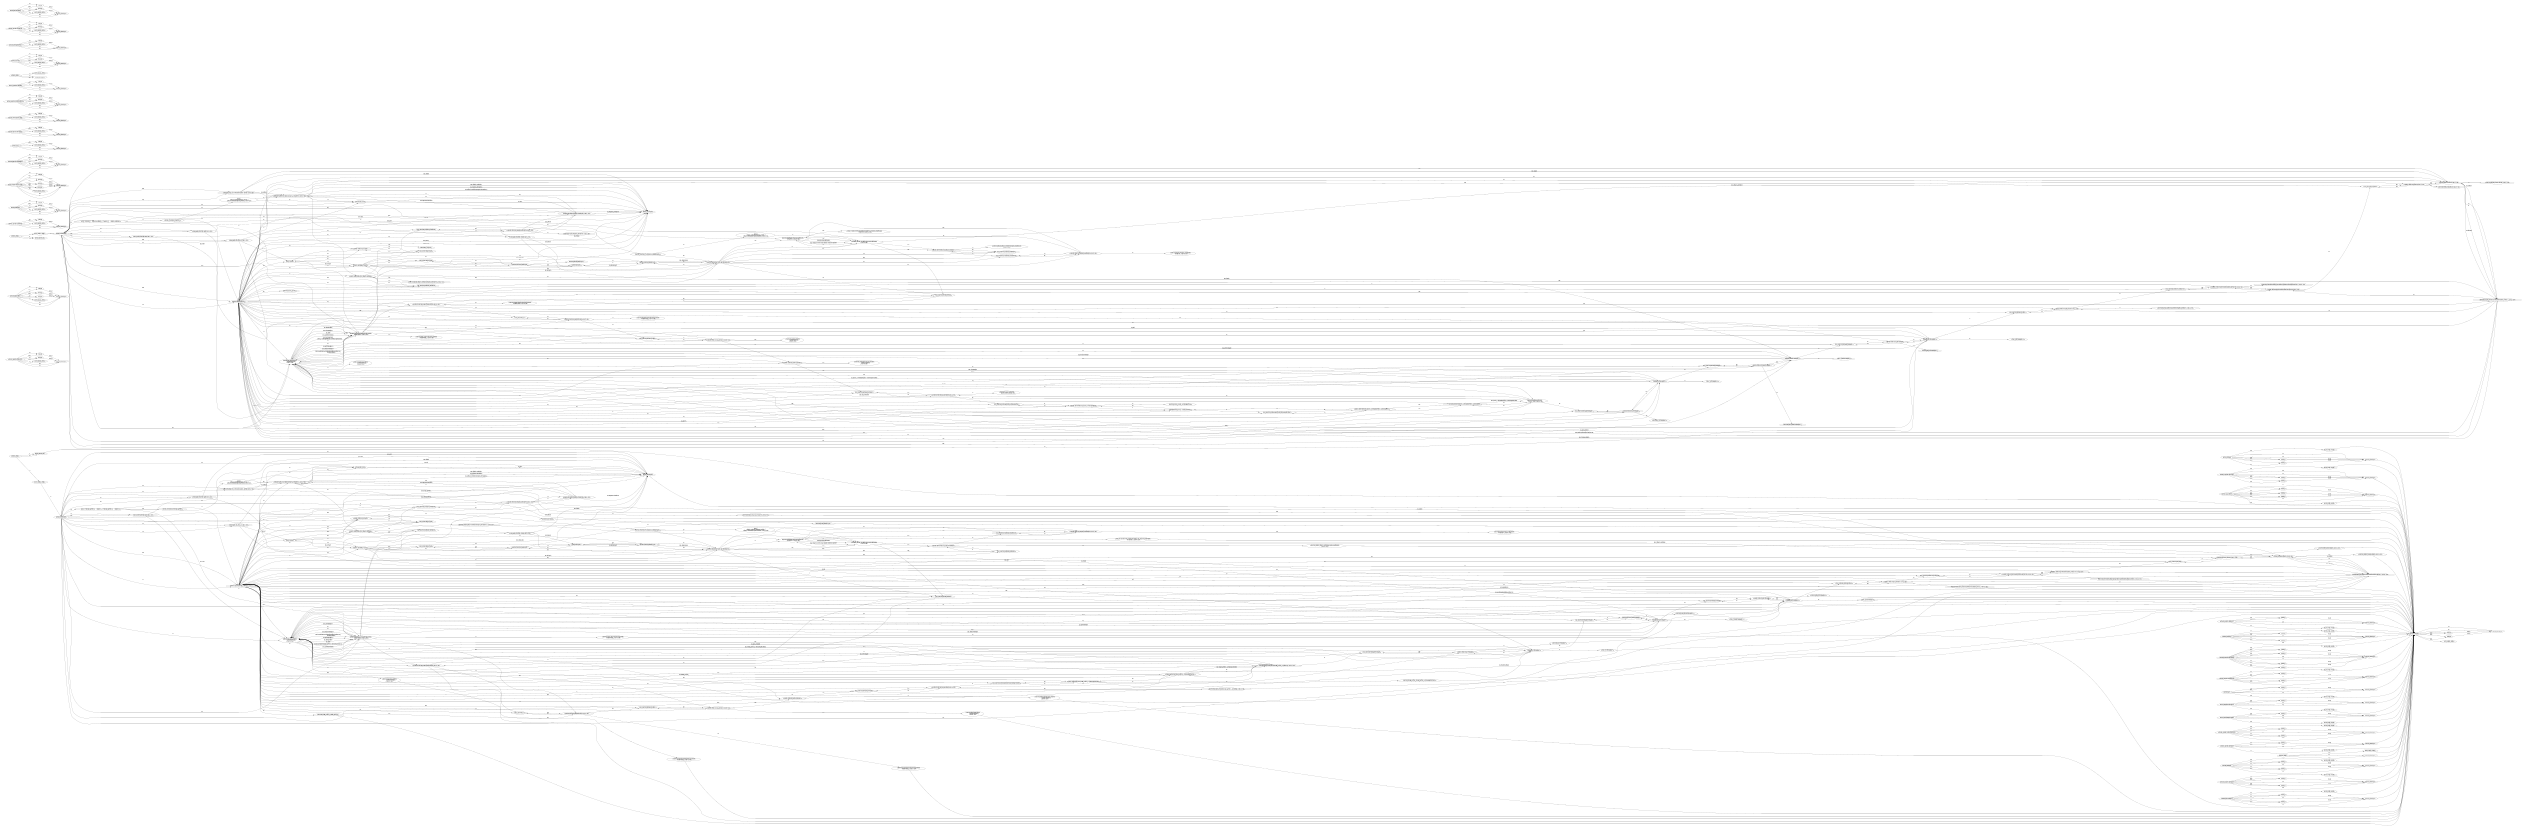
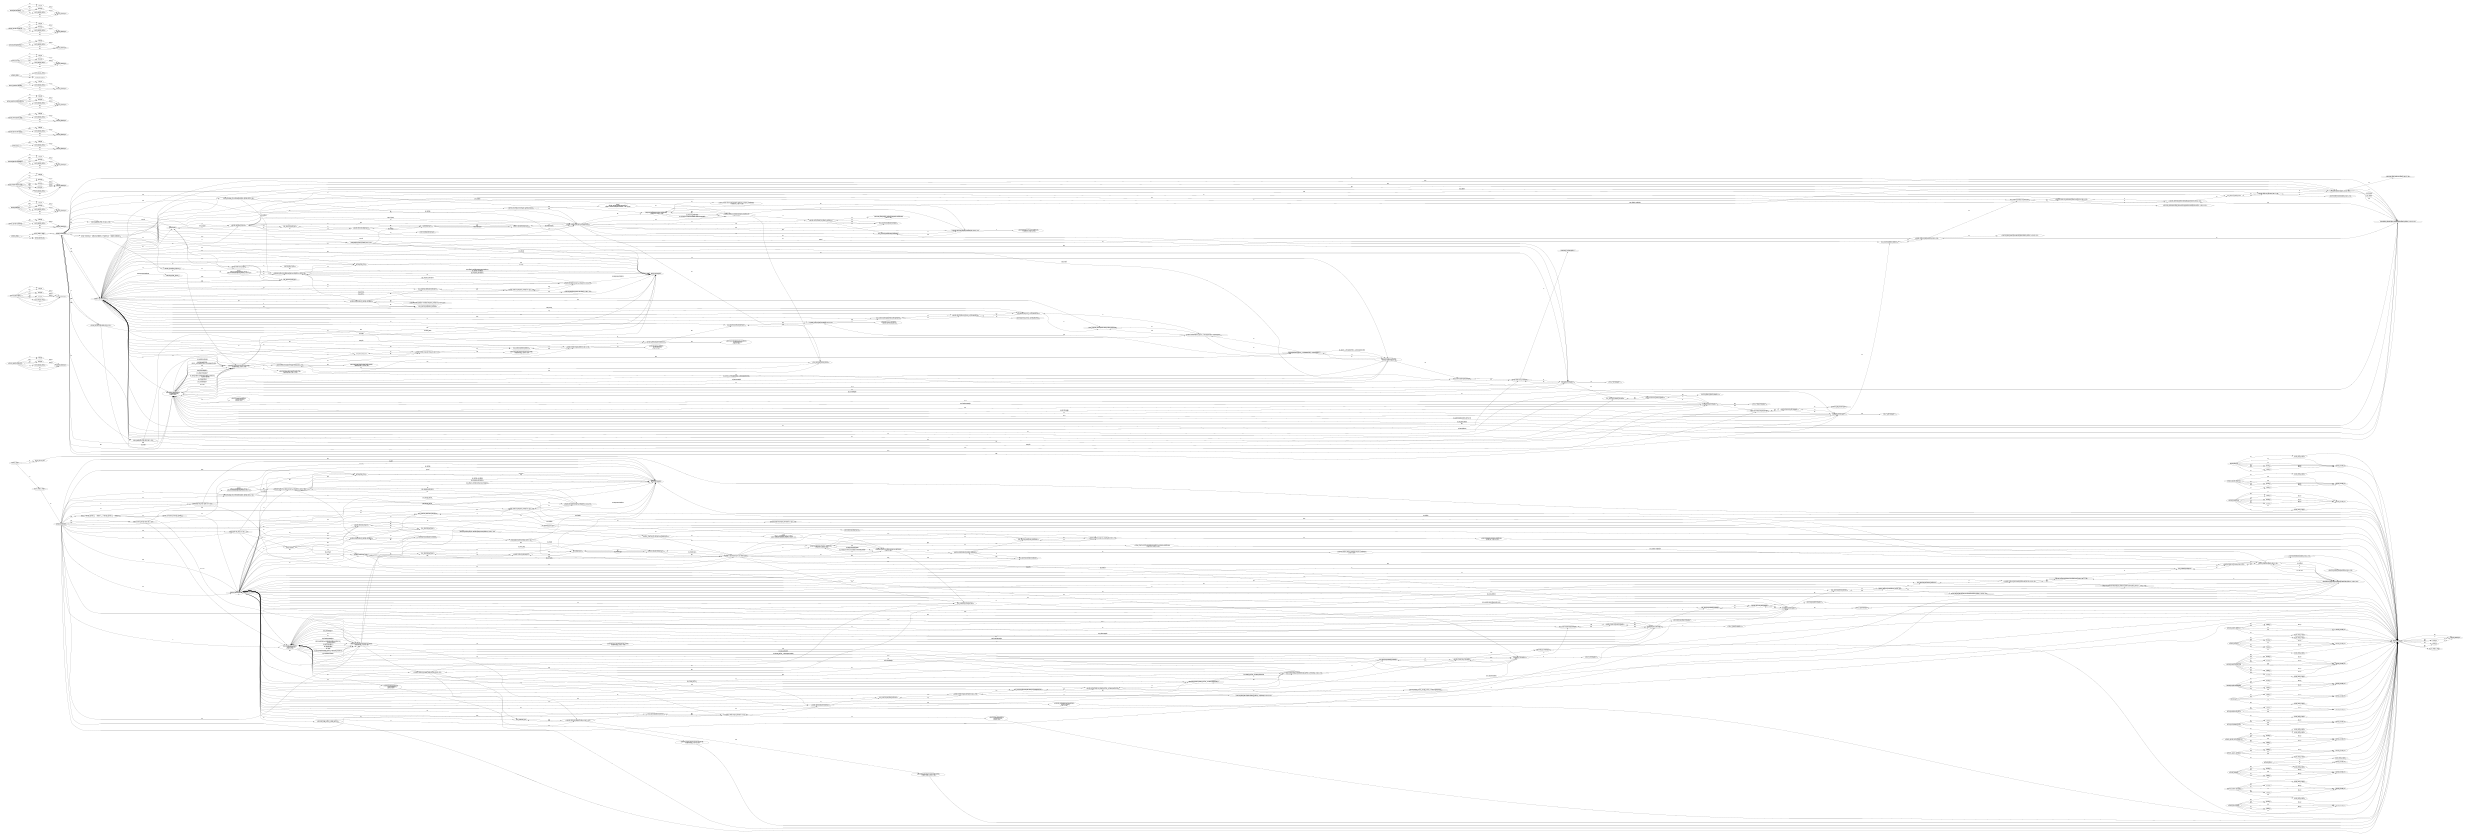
(219, 247) -> (128, 274)
(264, 292) -> (143, 274)
